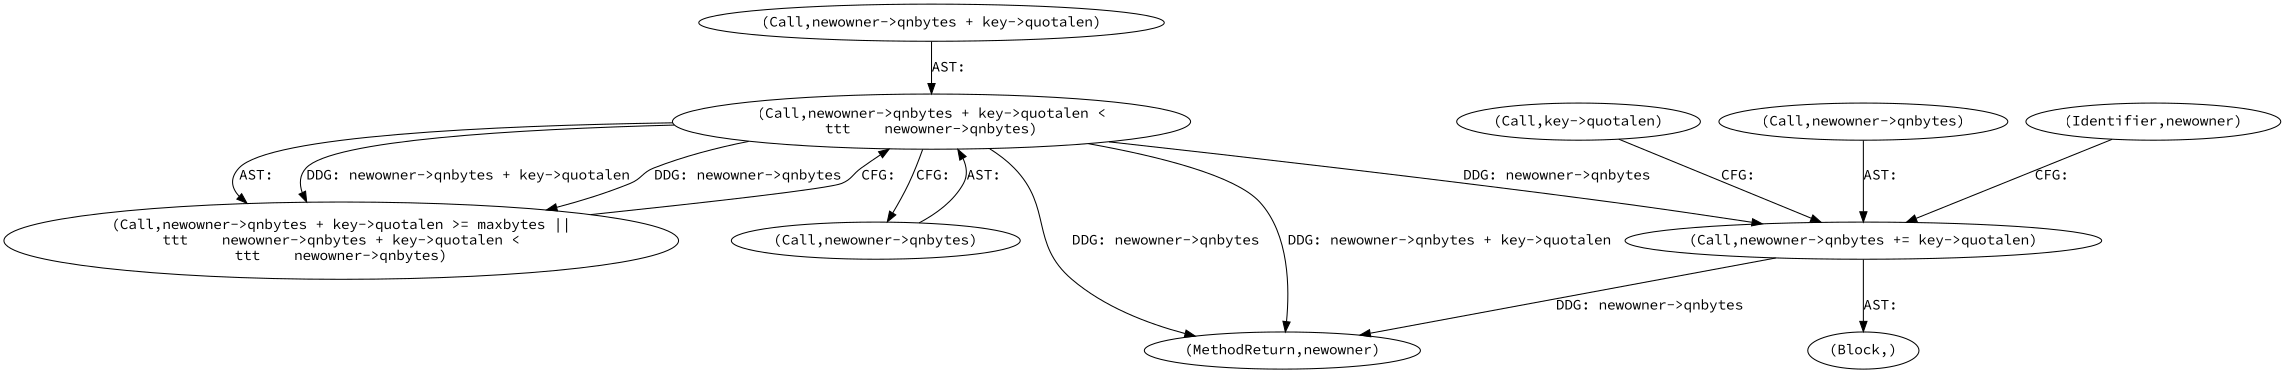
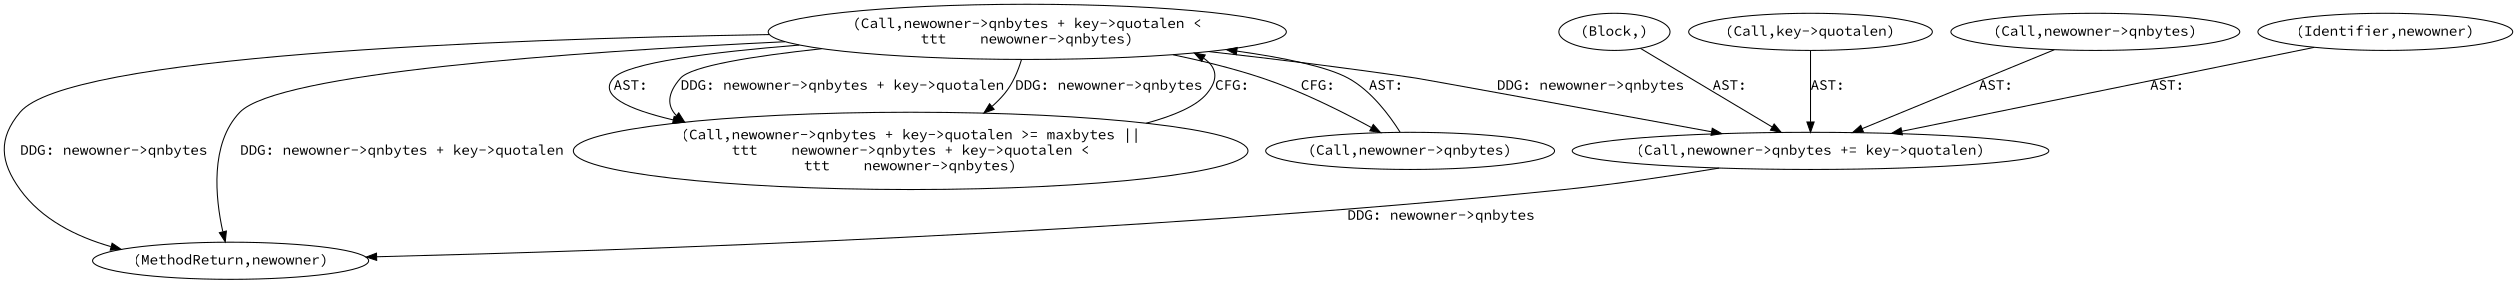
(932, 23) -> none
(1743, 176) -> (1832, 86)
(2056, 176) -> (2172, 86)
(1863, 290) -> (1706, 88)
